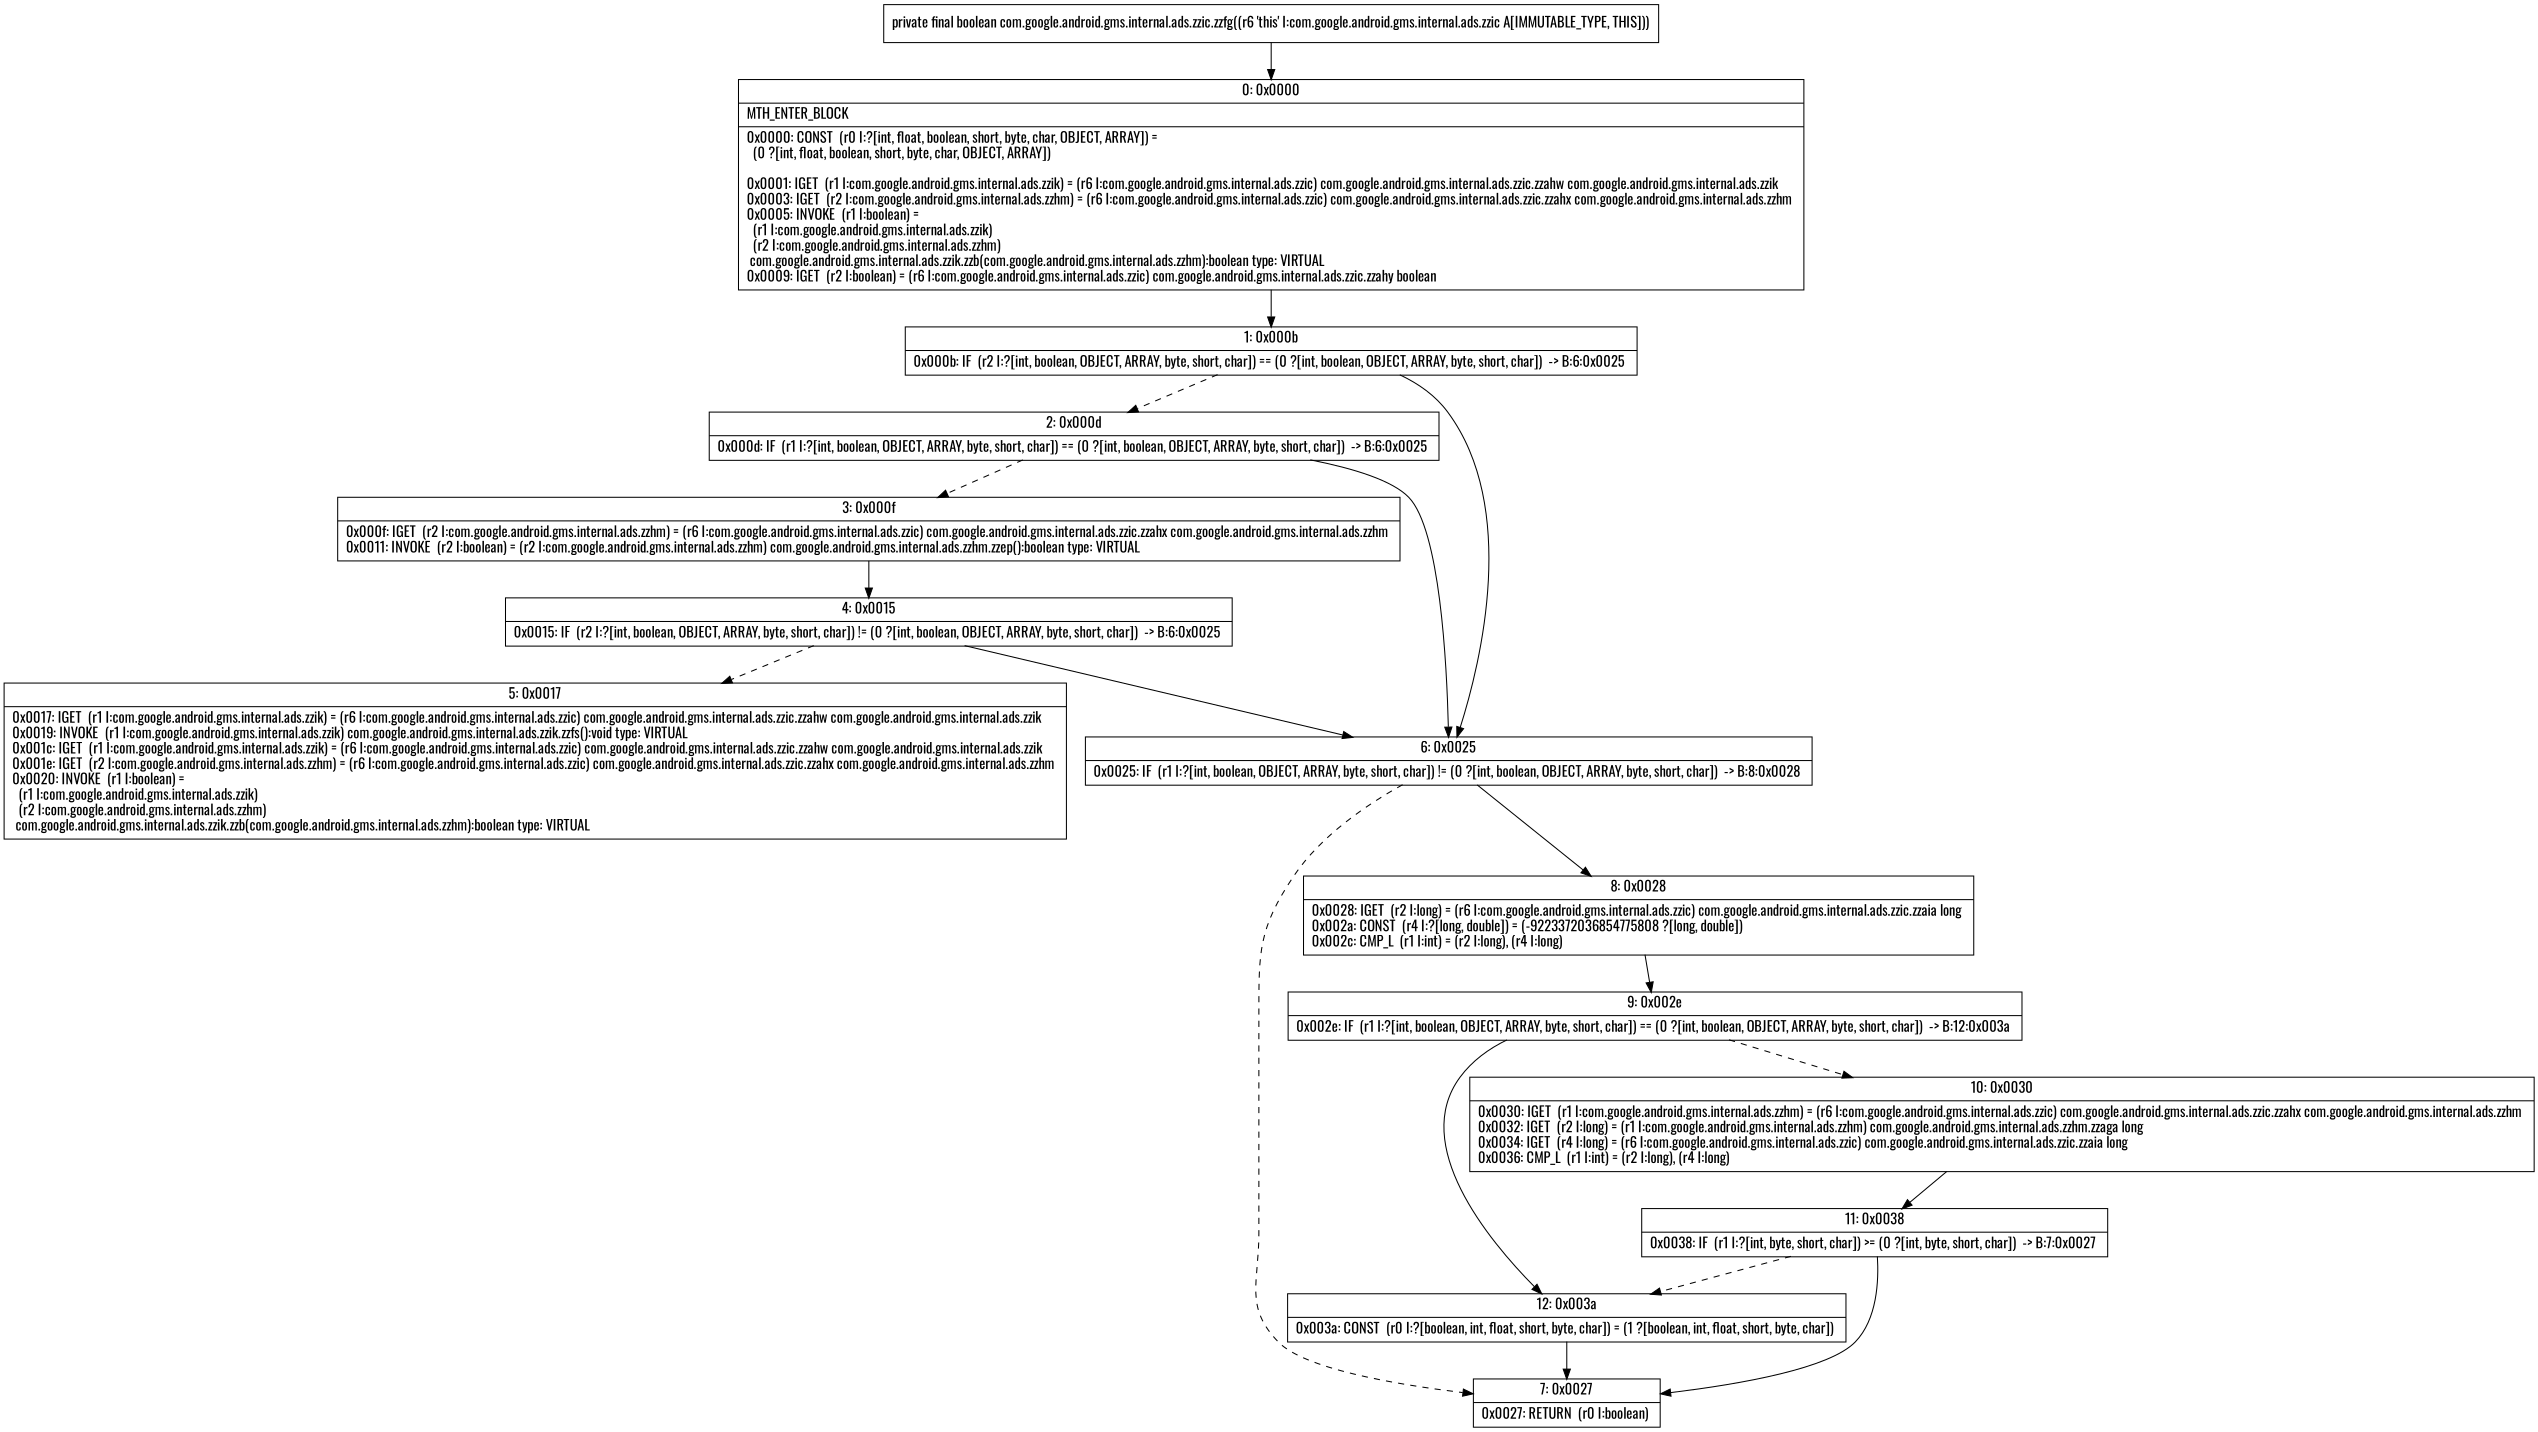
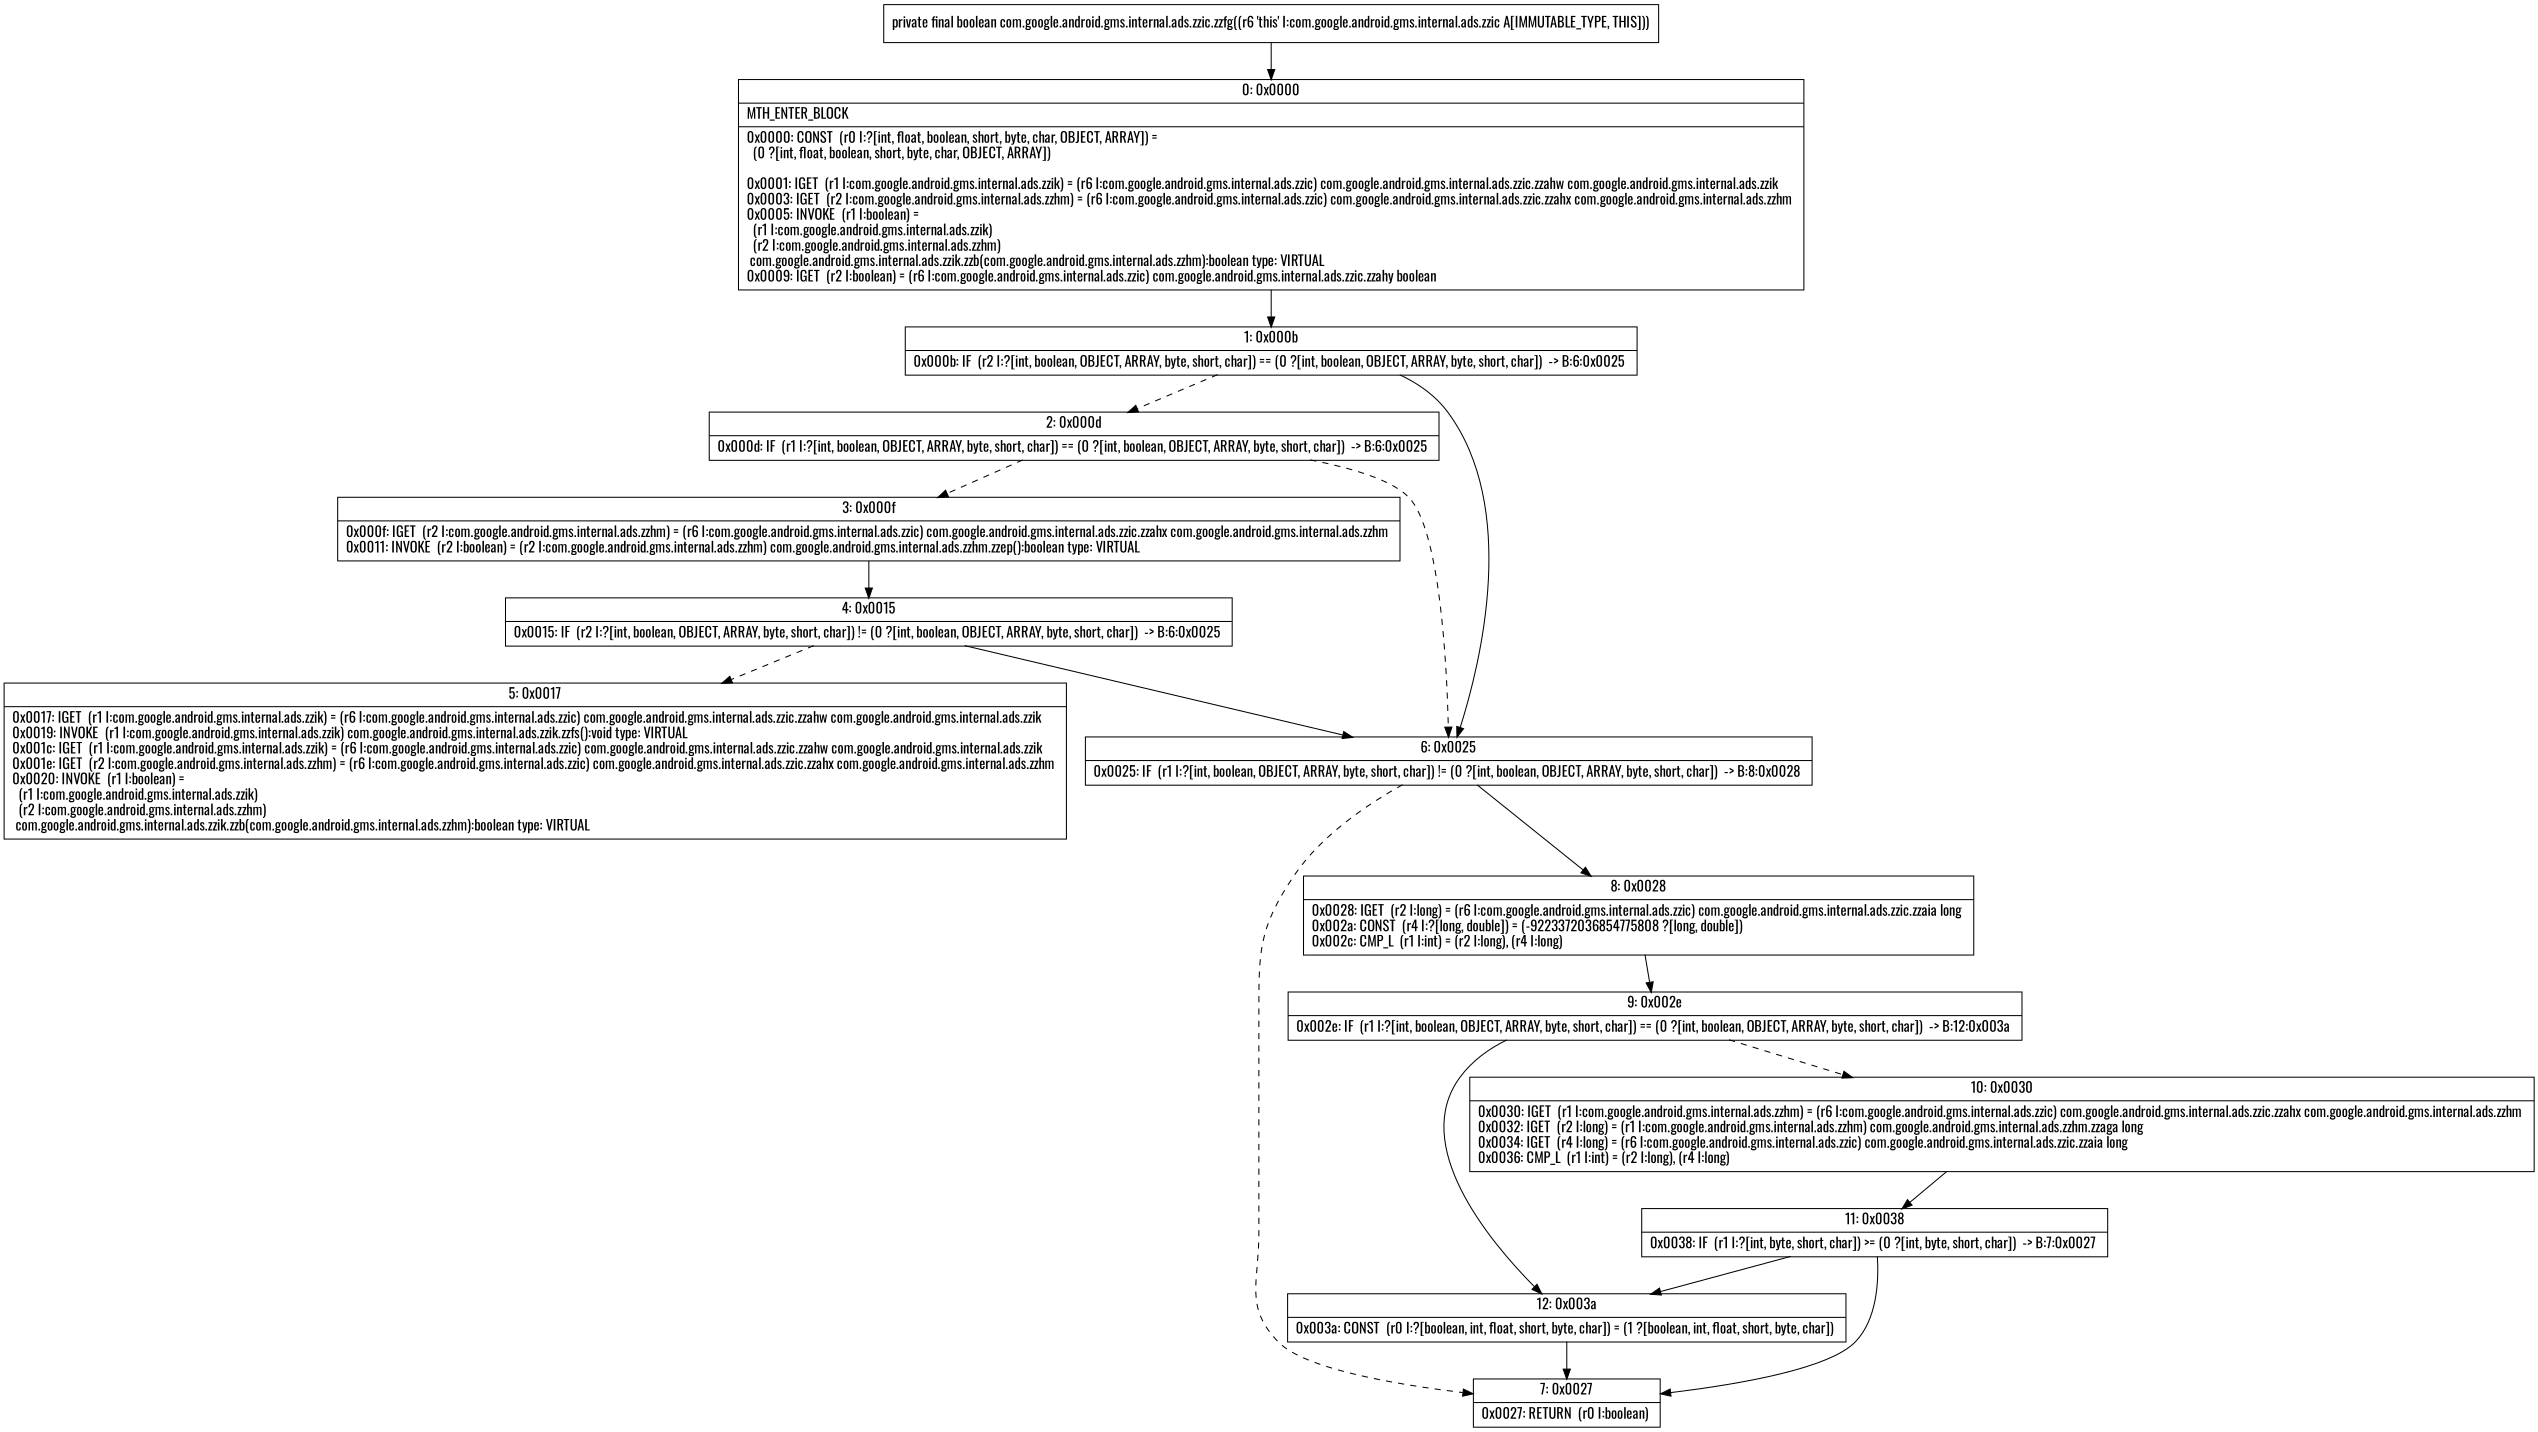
(1432, 557) -> (1432, 557)
(1726, 1274) -> (1726, 1274)
